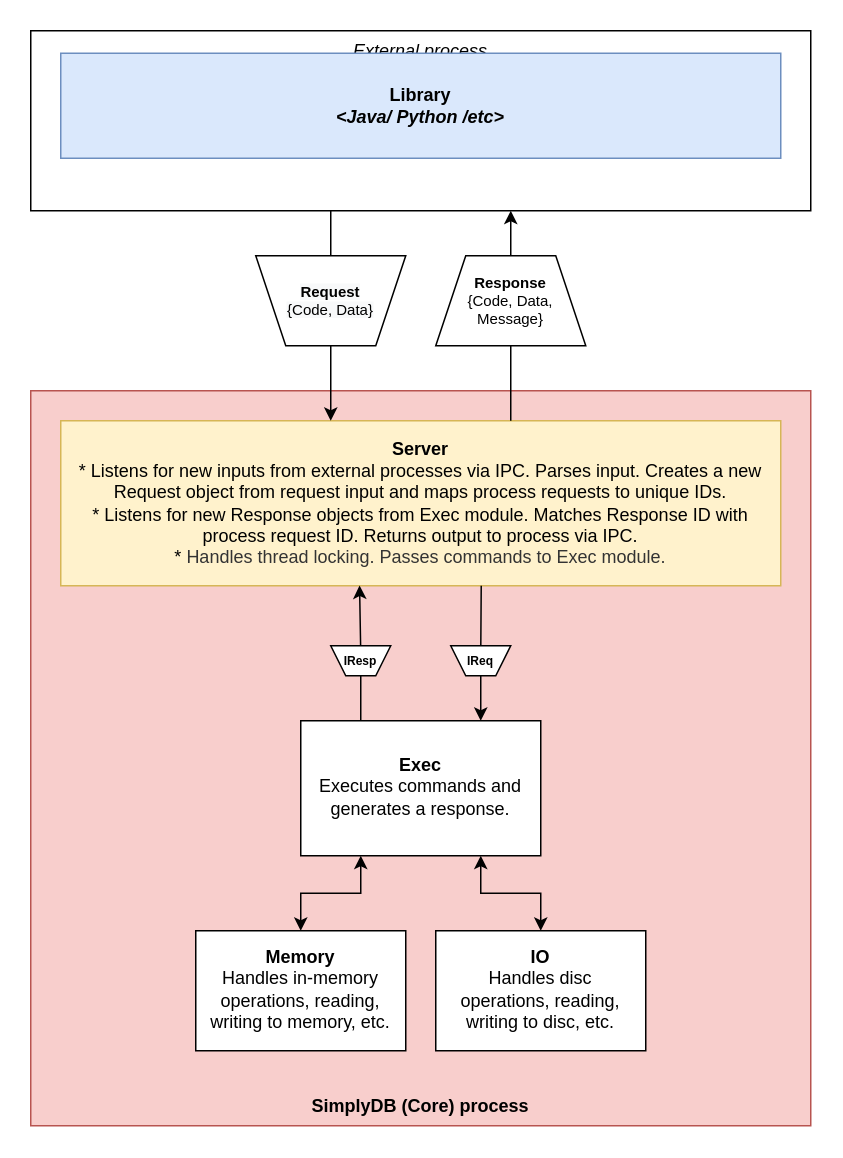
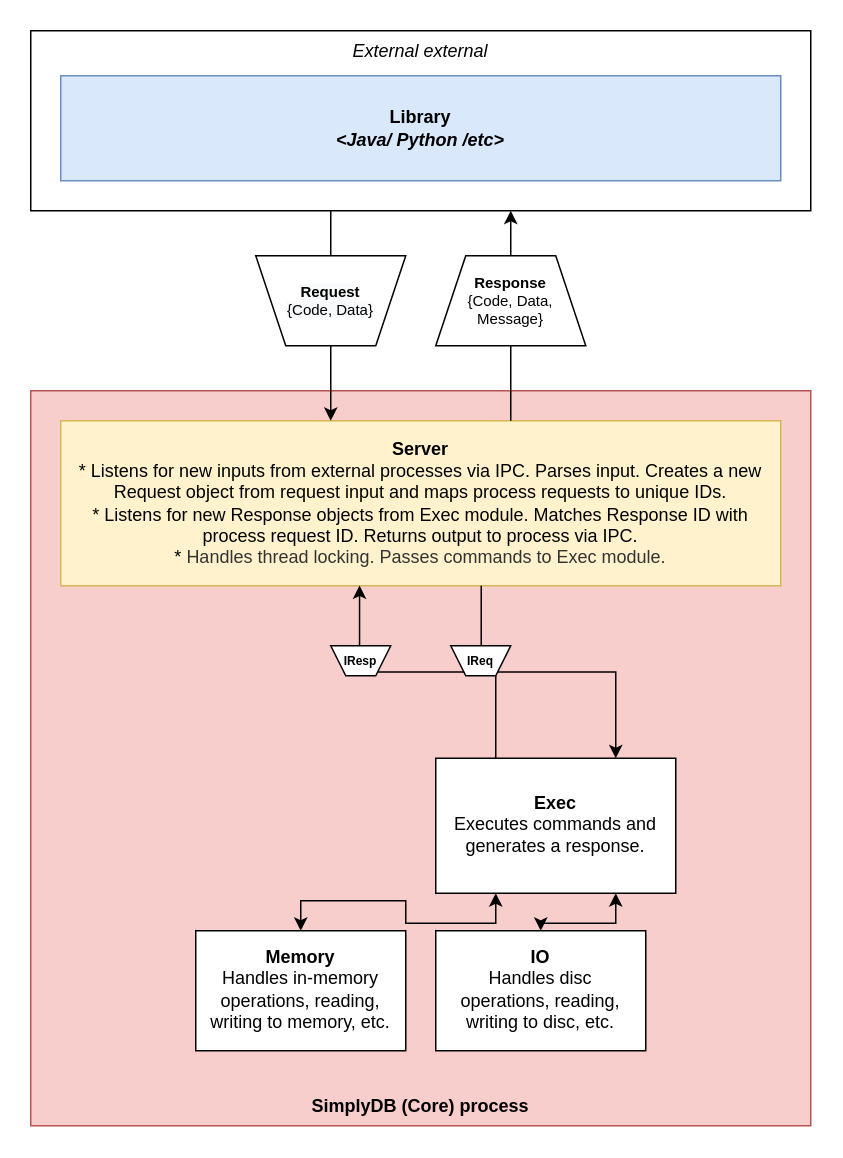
(421, 52) -> (421, 52)
(421, 106) -> (421, 128)
(421, 788) -> (556, 826)
